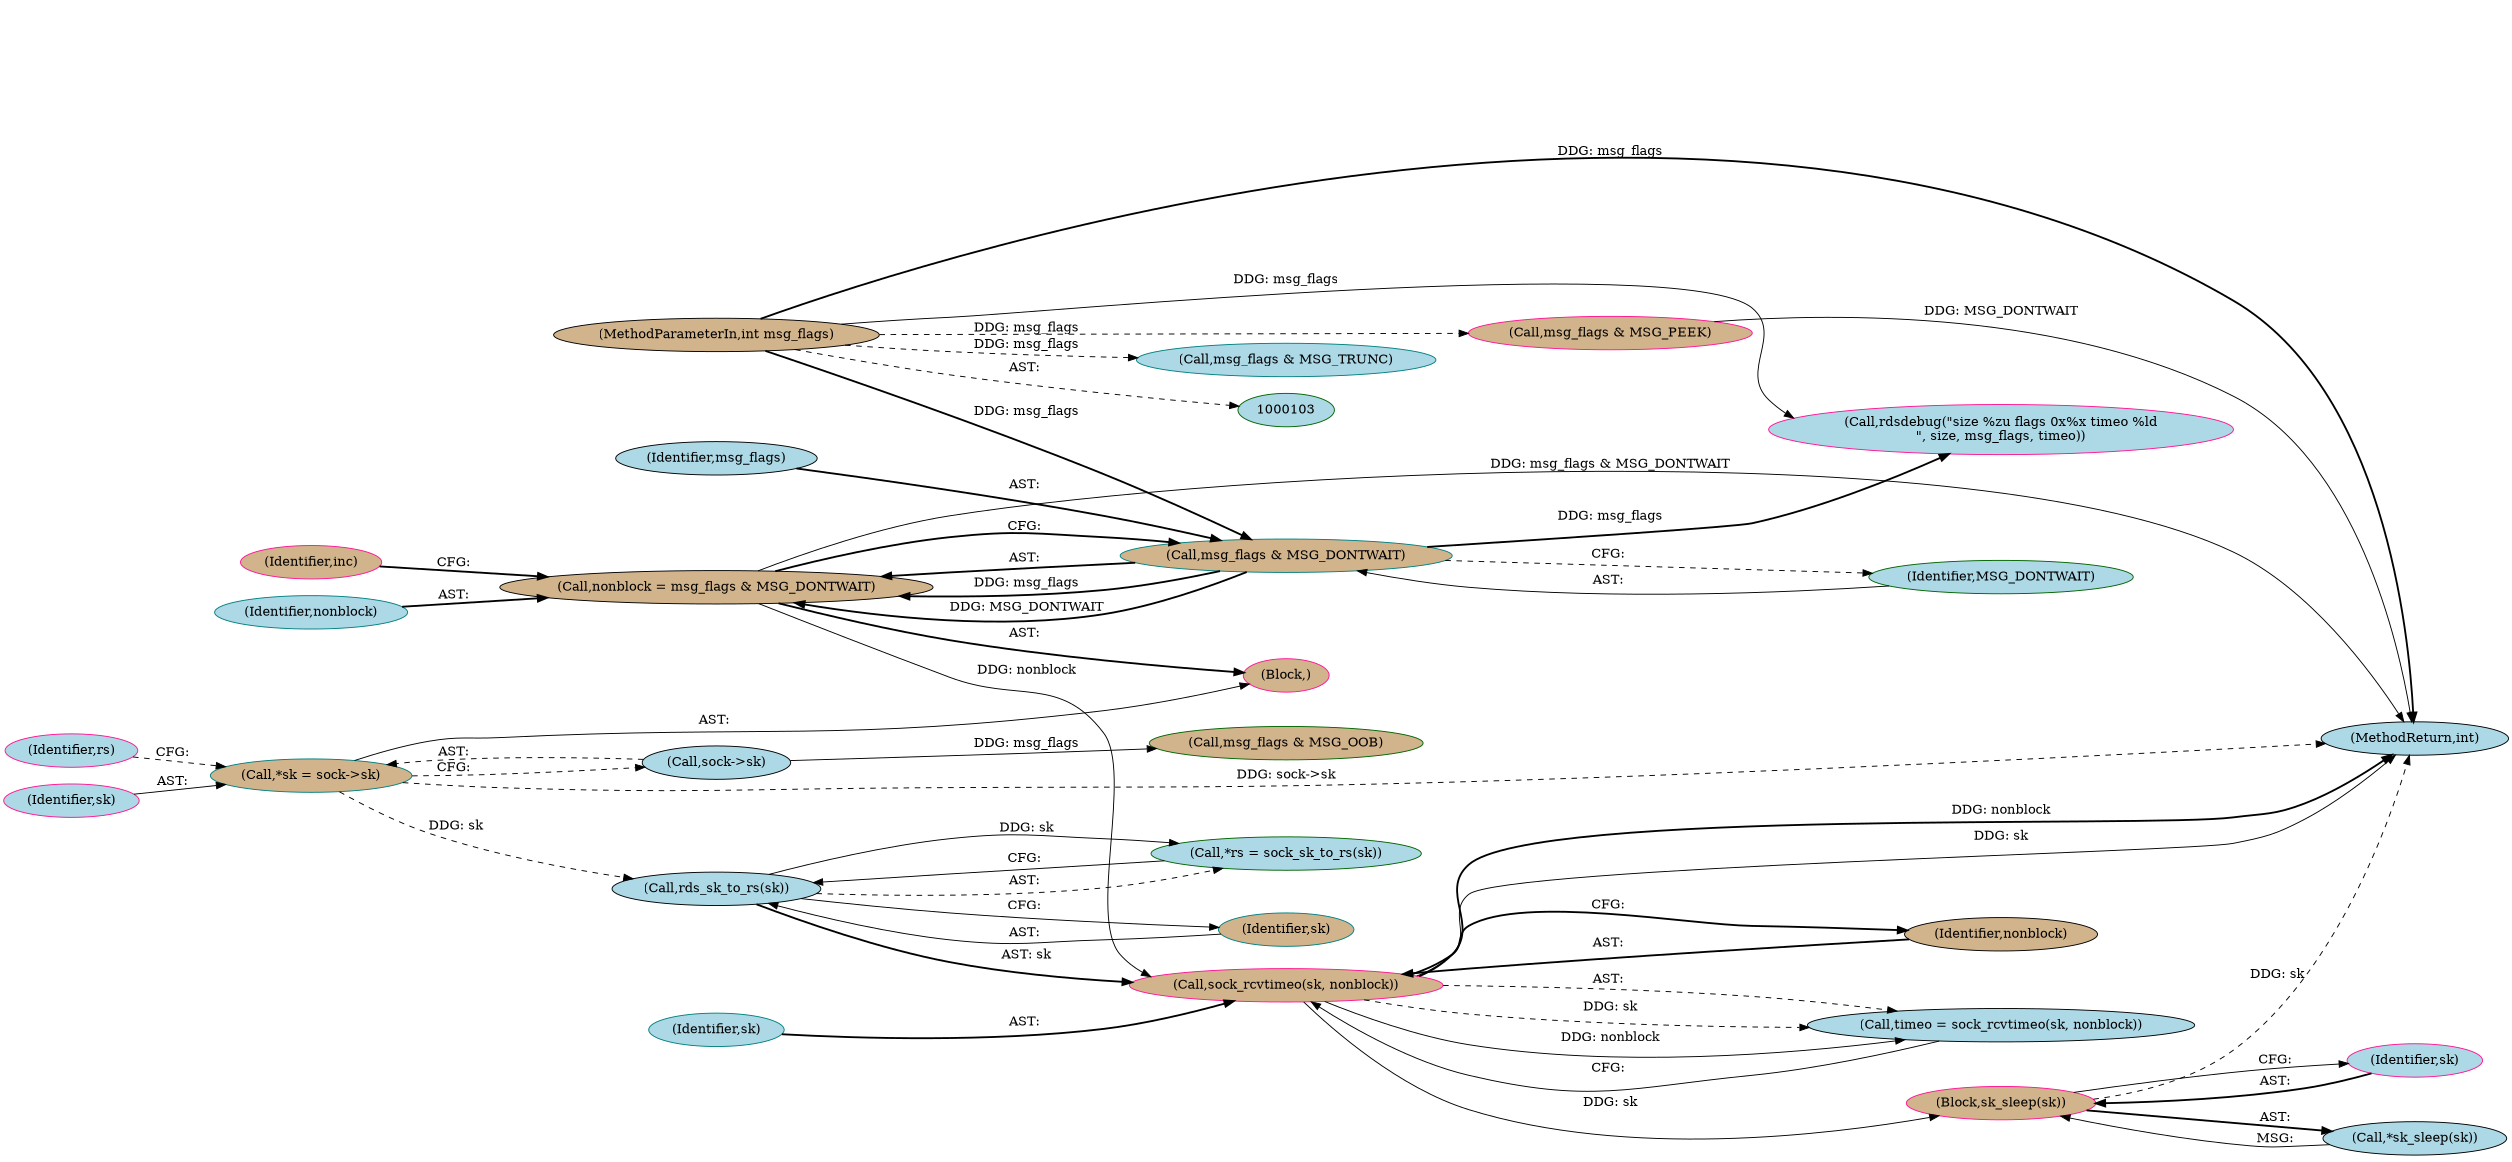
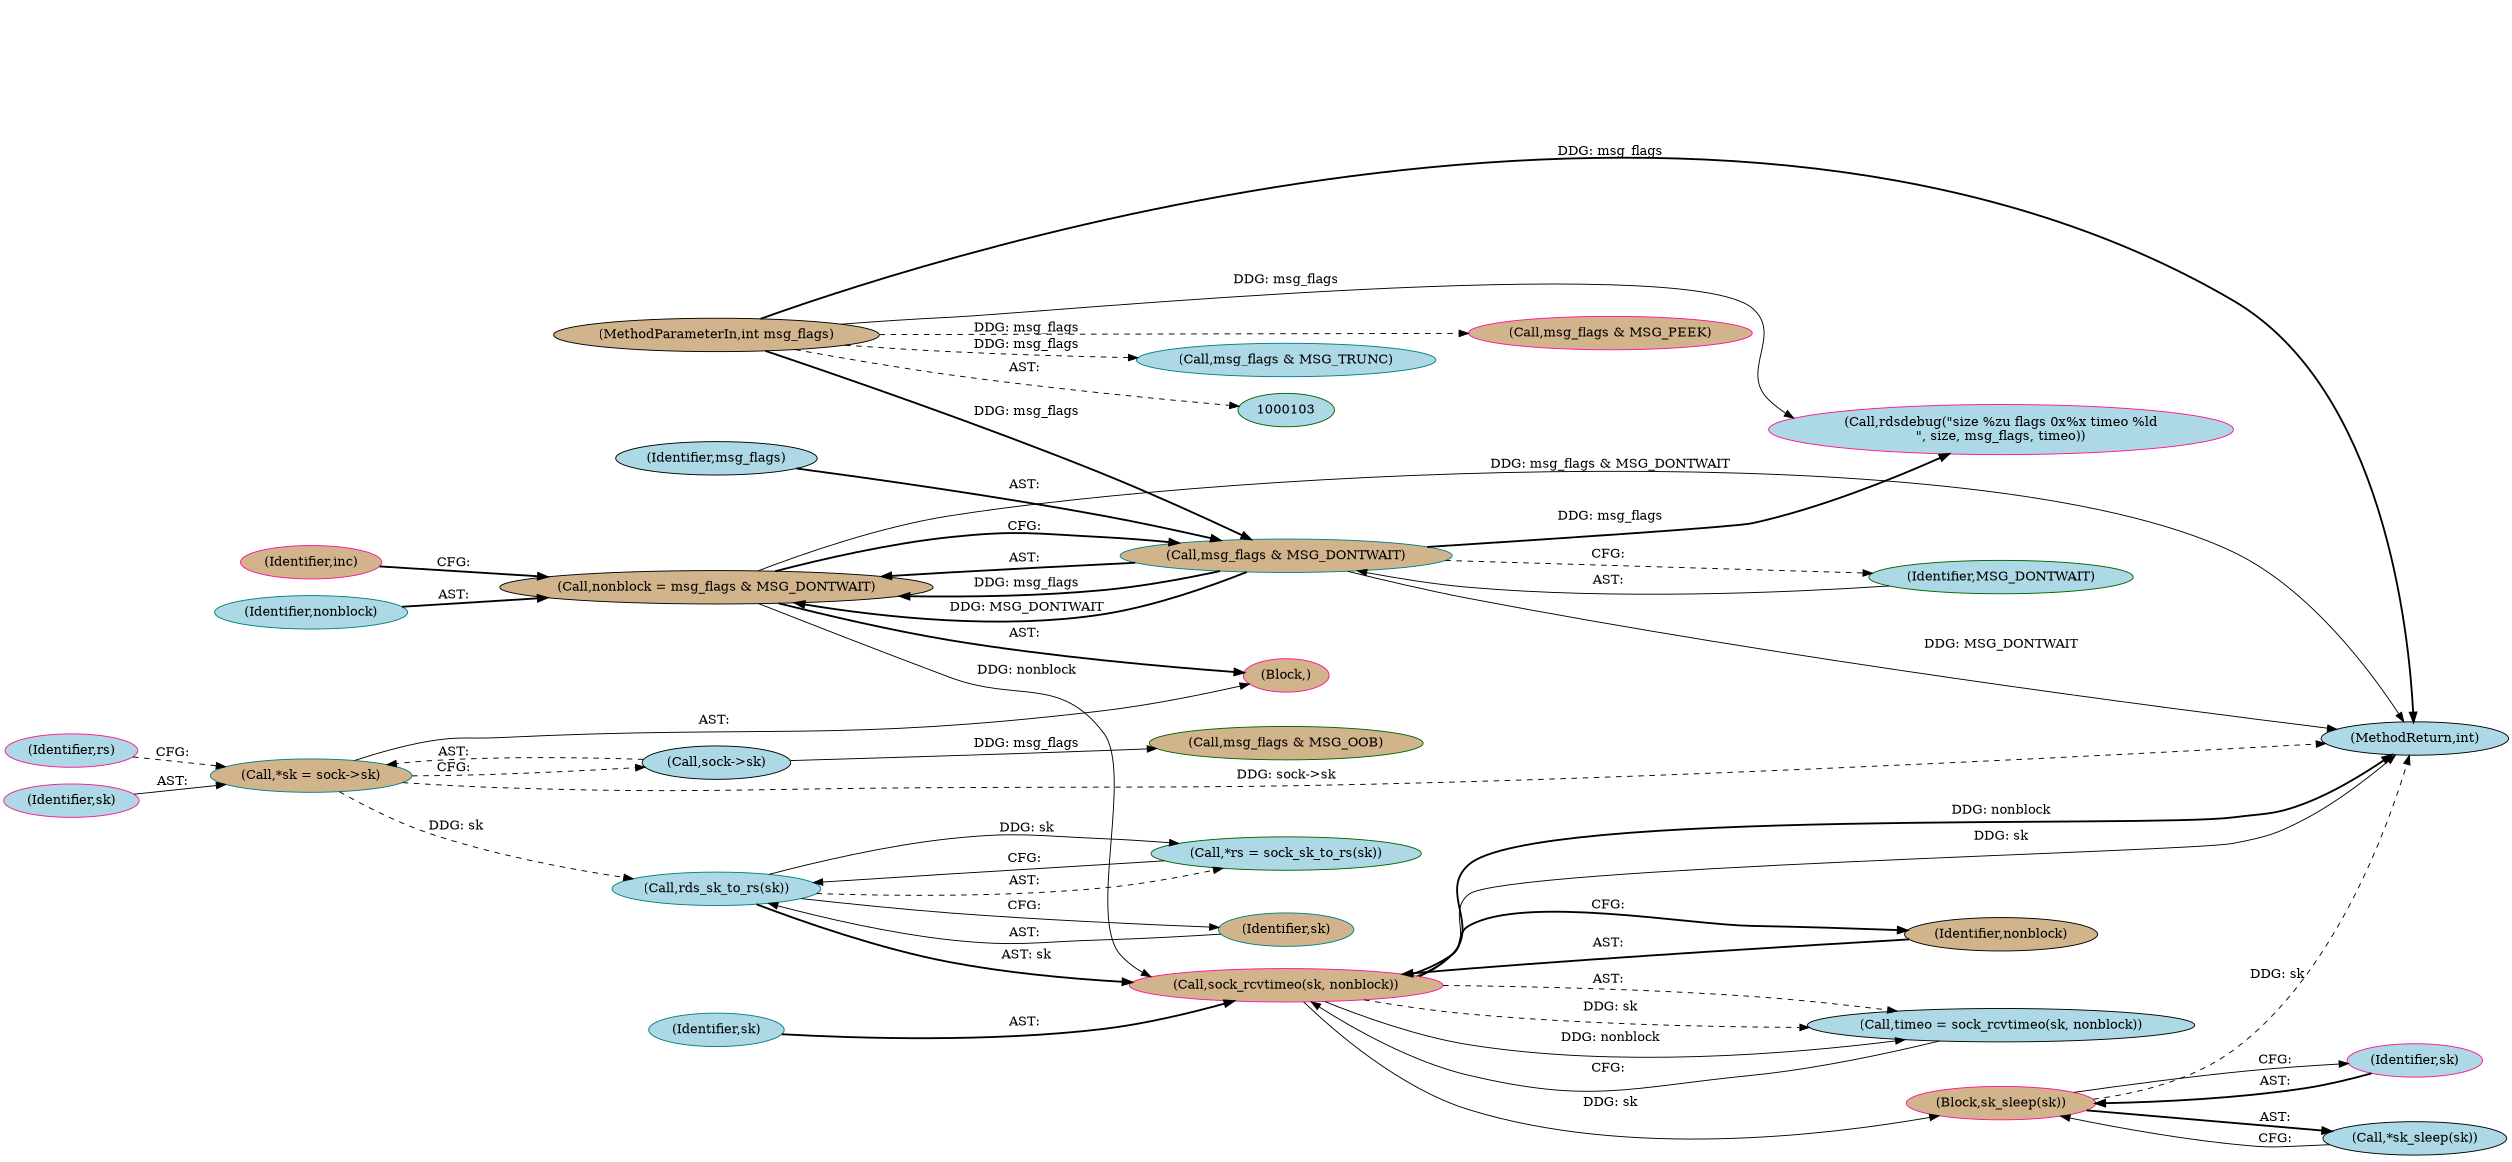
(2161, 366) -> (1836, 661)
(716, 889) -> (716, 889)
(2277, 1139) -> (2277, 1139)
